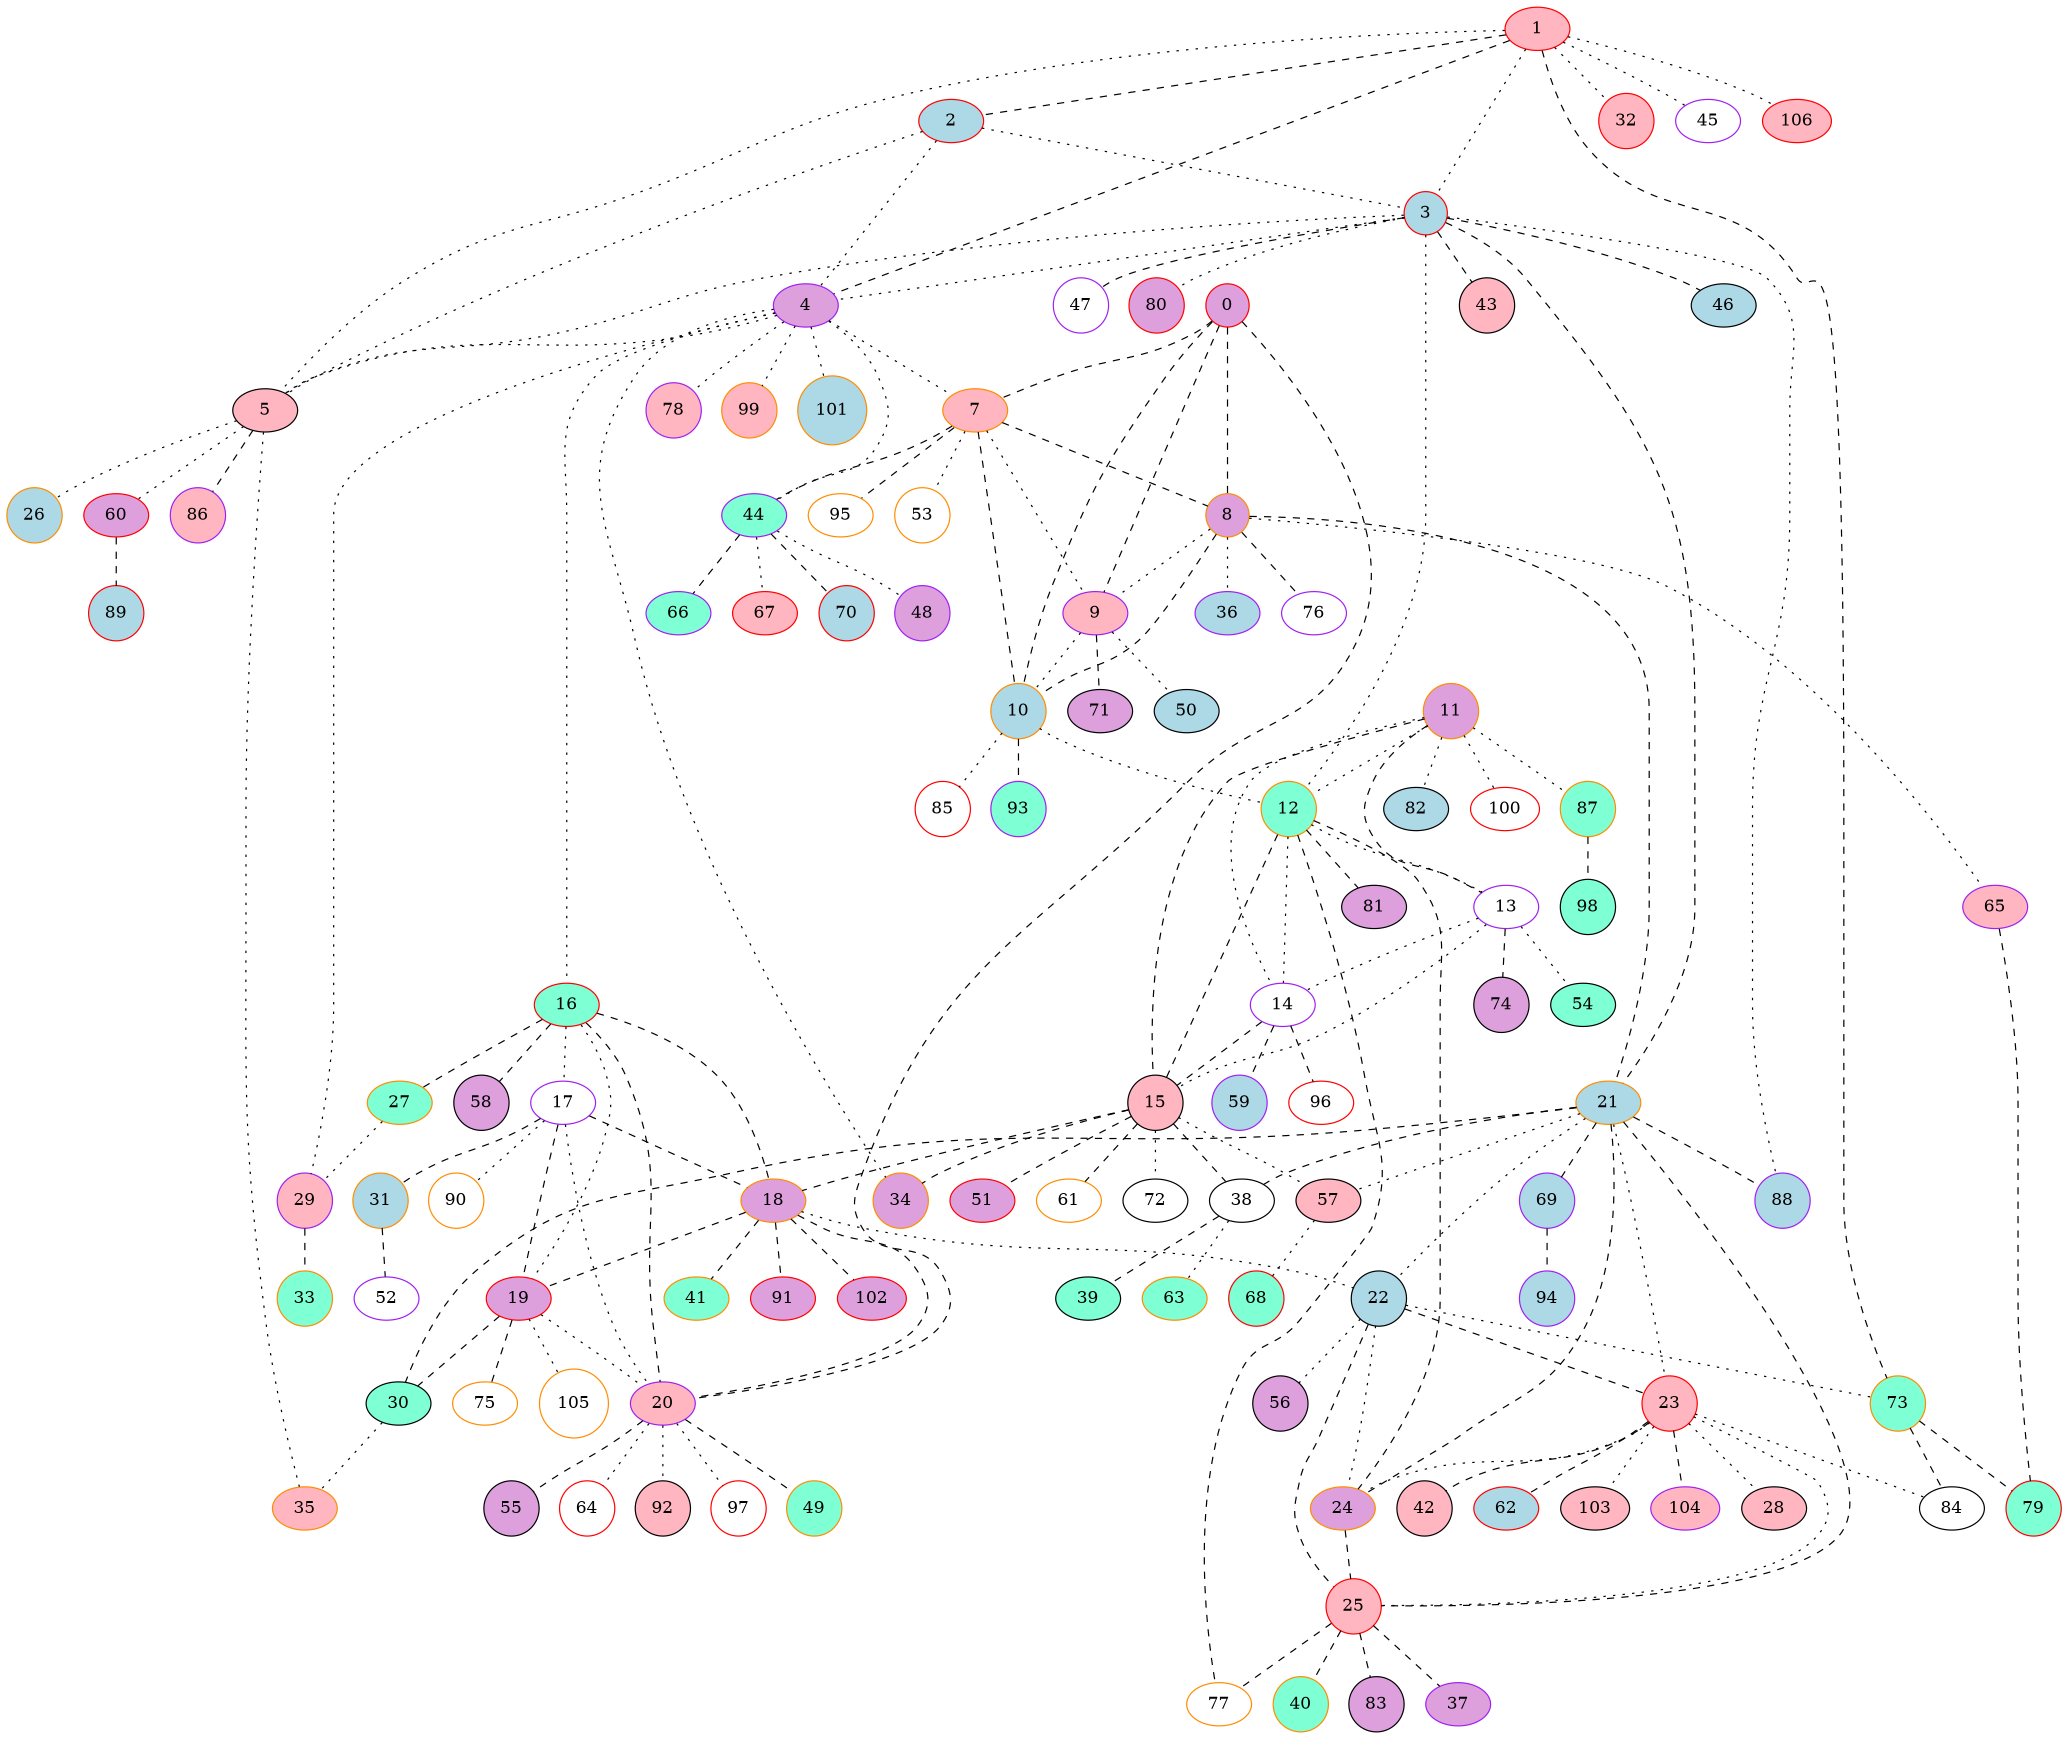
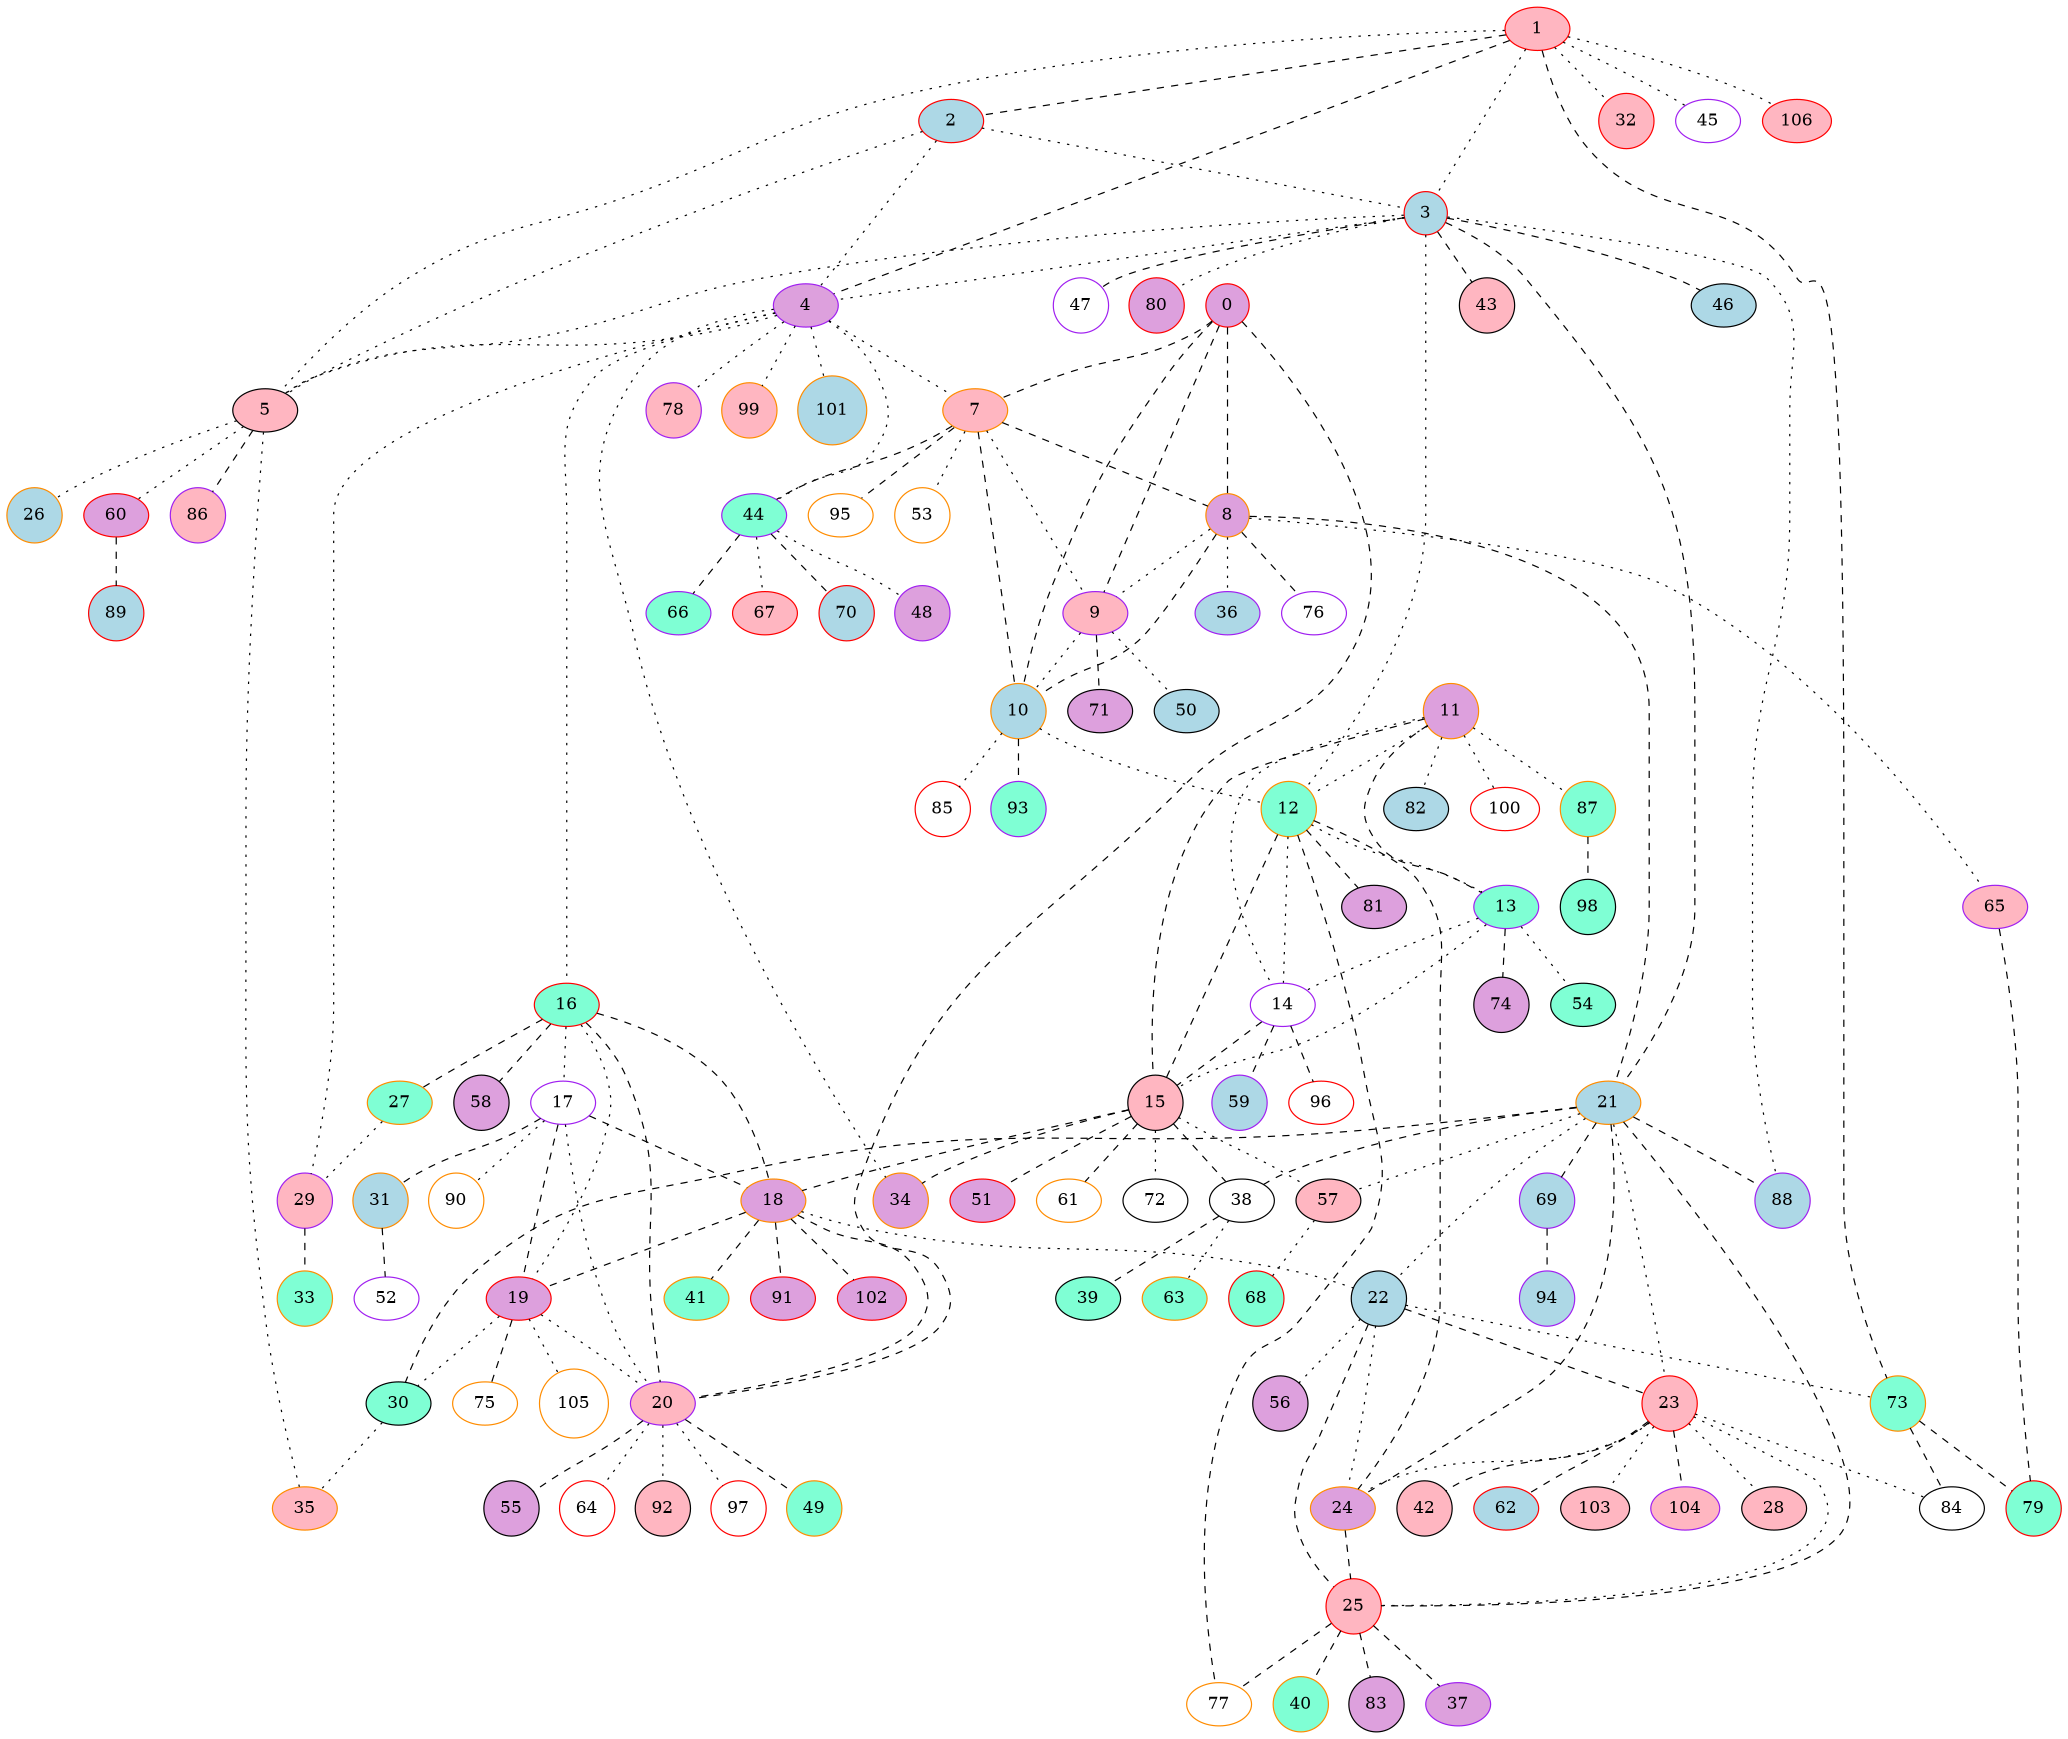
(1506, 907) -> (1506, 907)
(459, 1351) -> (459, 1351)
